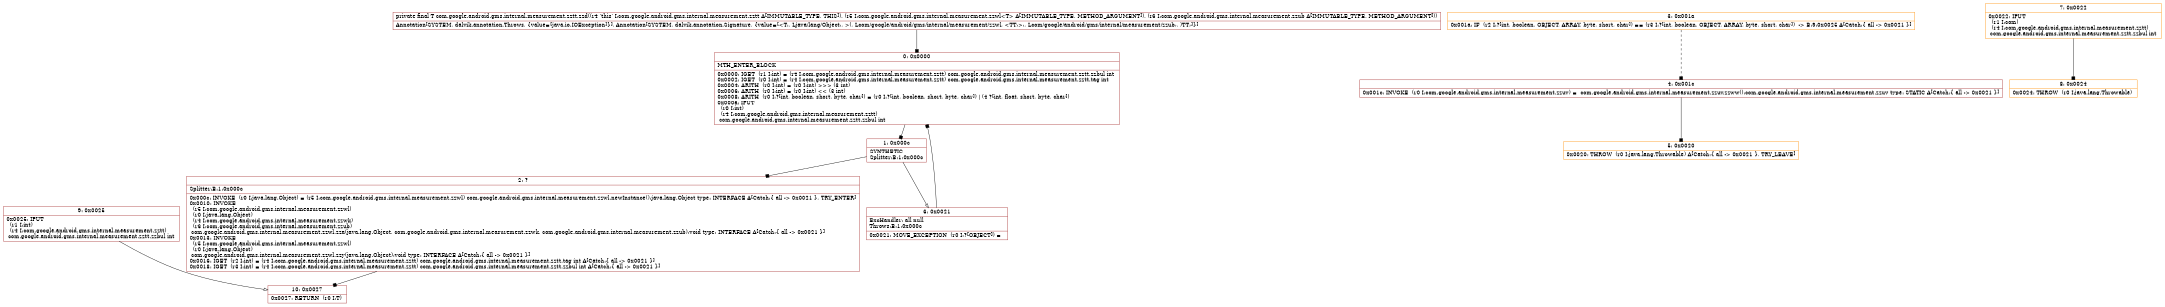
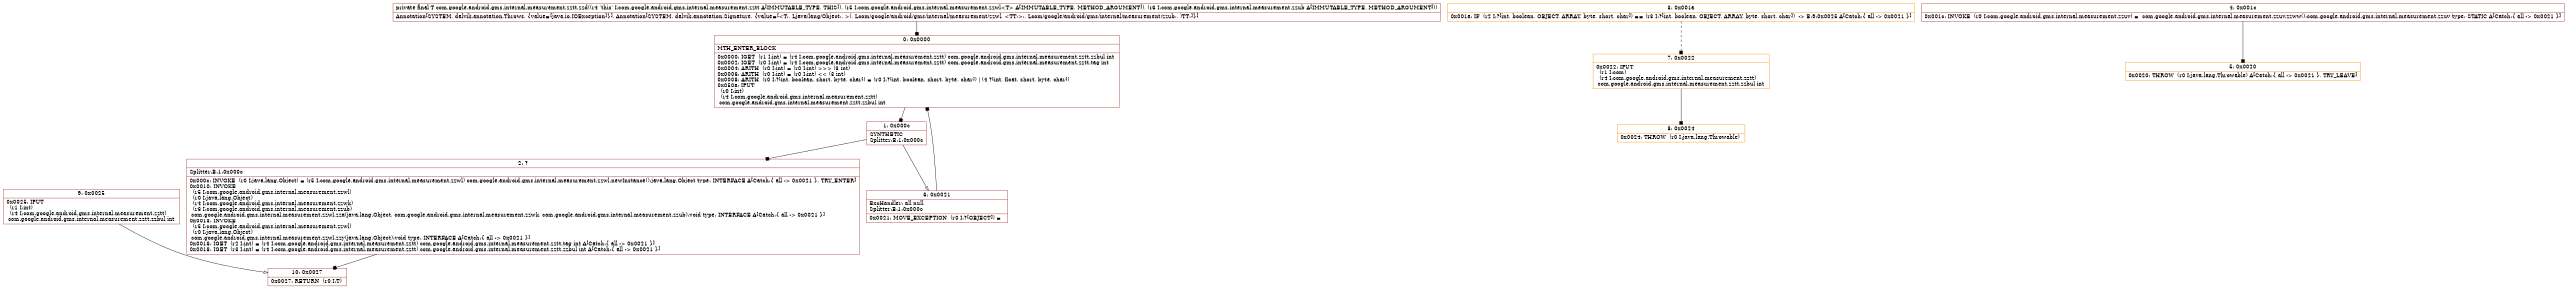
(1681, 53) -> (1681, 36)
(738, 103) -> (738, 86)
(896, 226) -> (896, 209)
